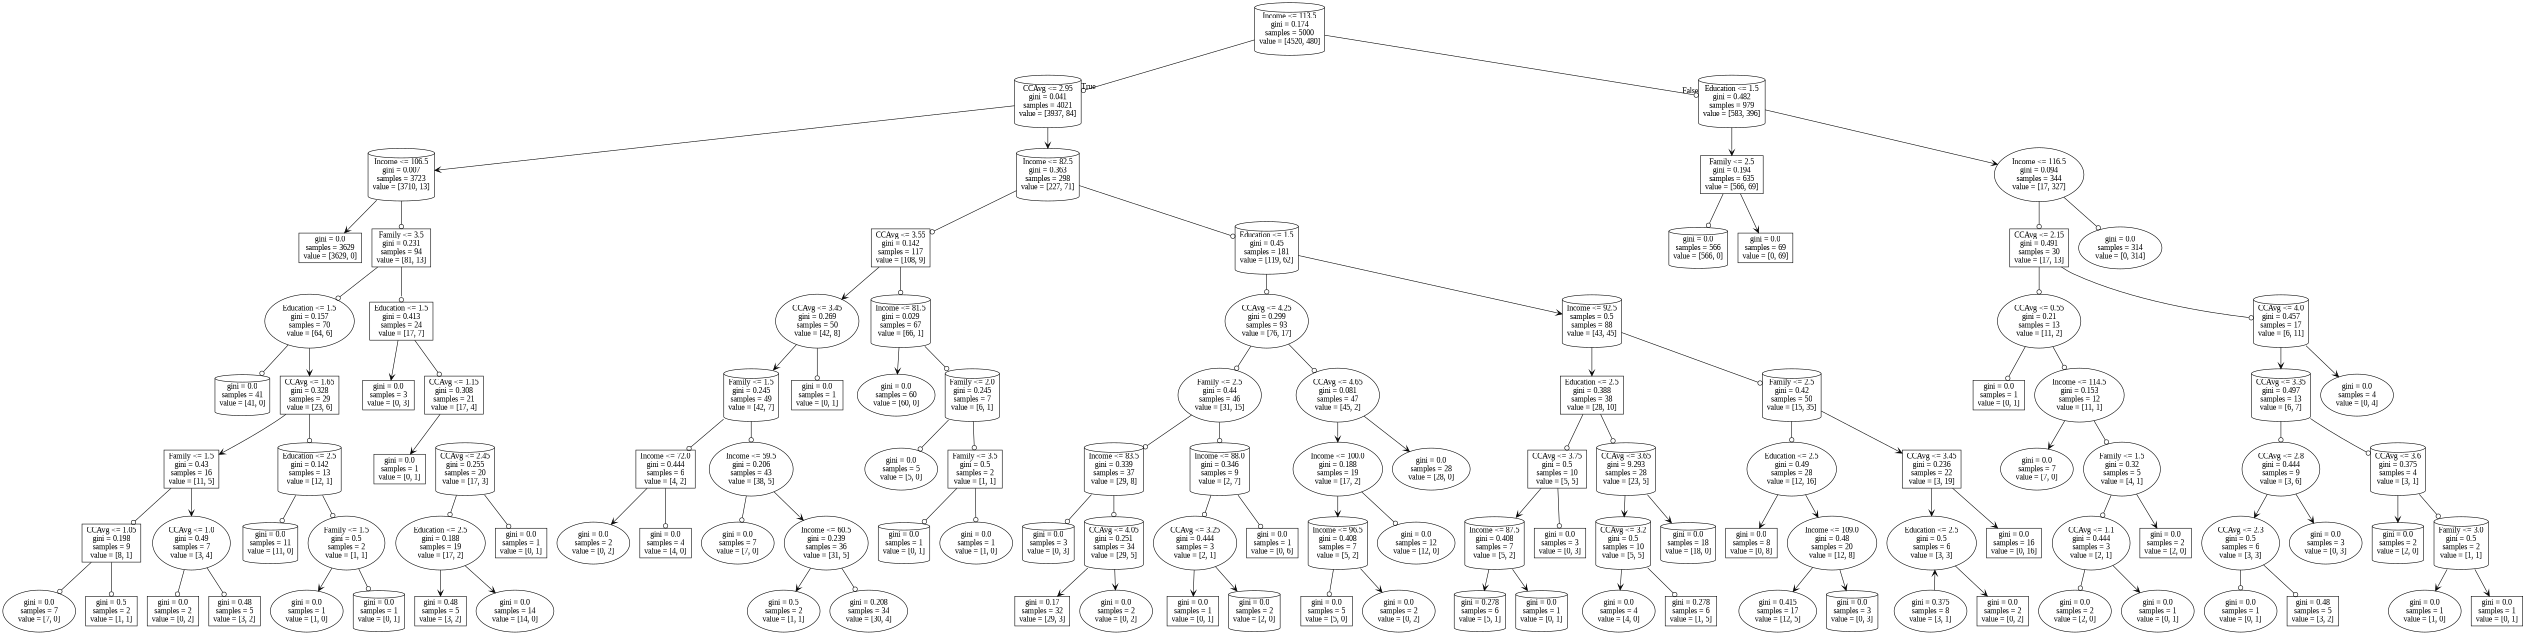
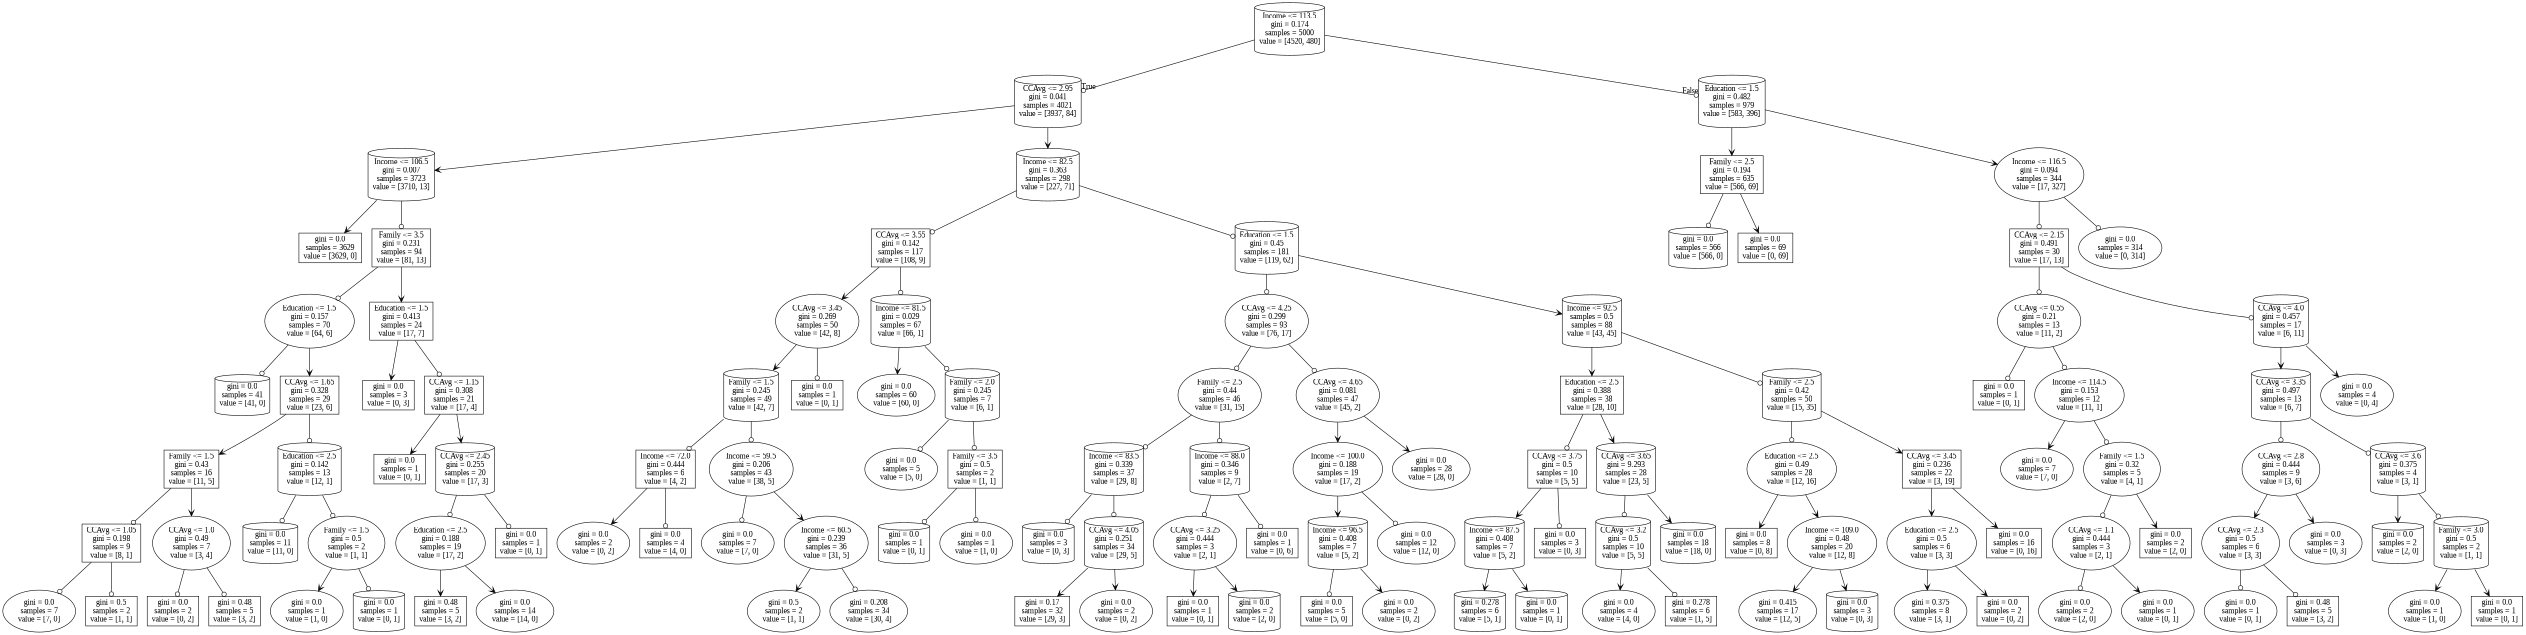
(401, 282) -> (401, 282)
none -> (459, 426)
(1606, 426) -> (1606, 426)
(1625, 504) -> (1625, 504)
(1935, 583) -> (1927, 577)
